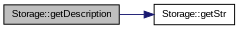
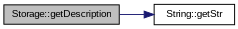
(194, 15) -> (194, 15)
